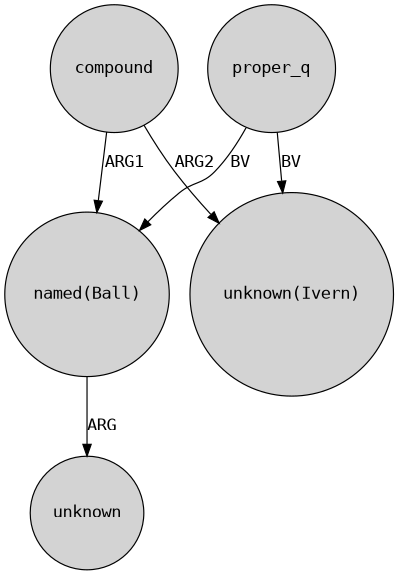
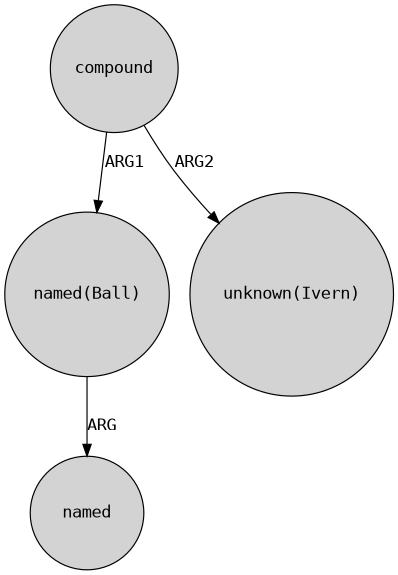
(272, 69) -> none
(87, 513) -> (87, 513)
